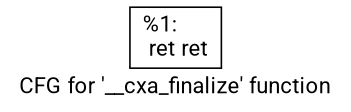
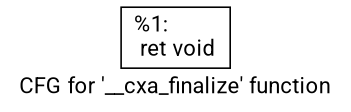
(176, 49) -> (176, 49)
